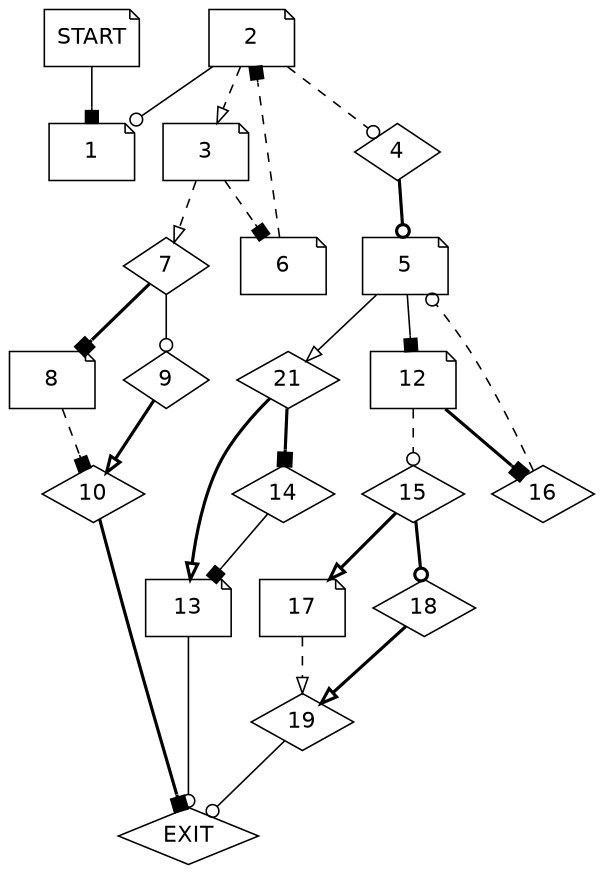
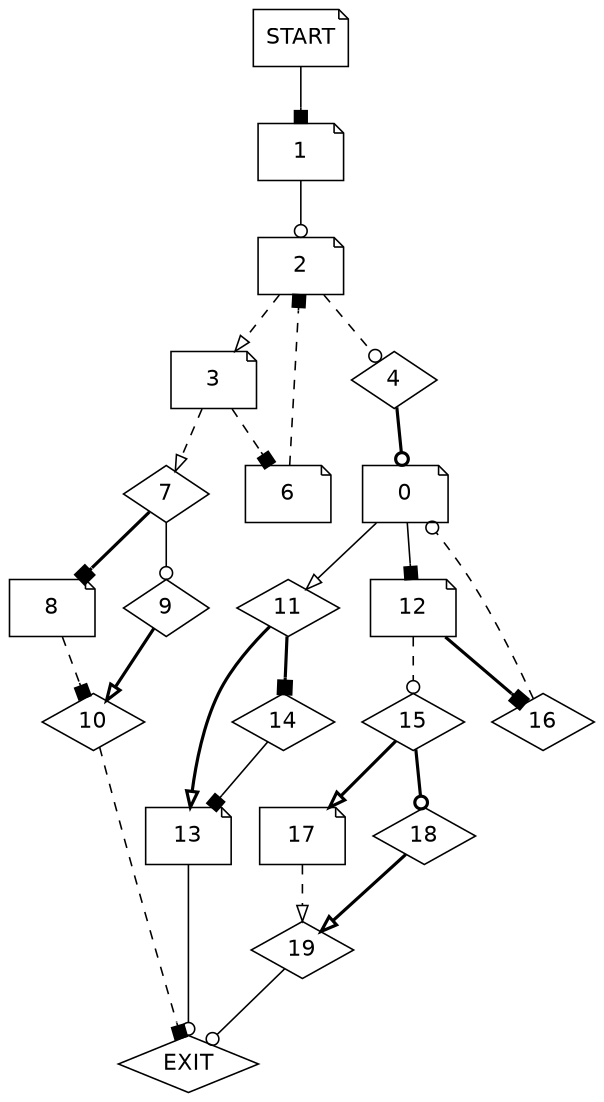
(177, 91) -> (301, 203)
(405, 266) -> (405, 494)
(288, 380) -> (288, 608)
(137, 657) -> (137, 885)
